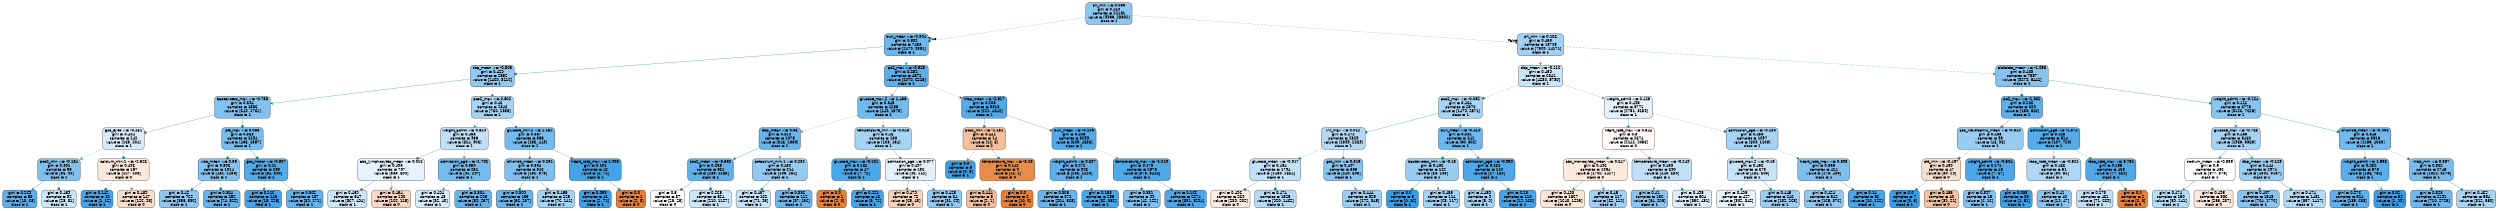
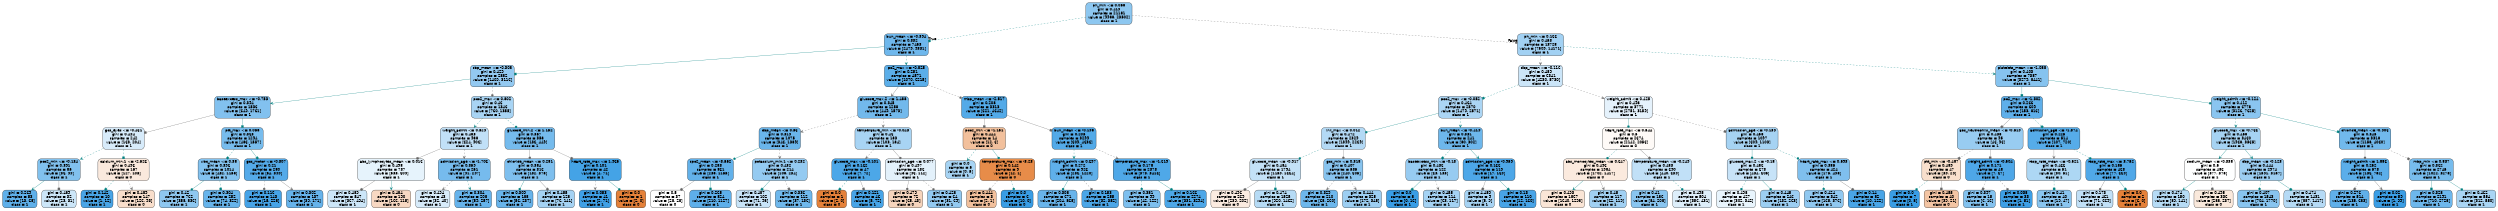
(960, 170) -> (960, 170)
(263, 199) -> (263, 199)
(710, 199) -> (710, 199)
(1017, 199) -> (1017, 199)
none -> (1319, 199)
